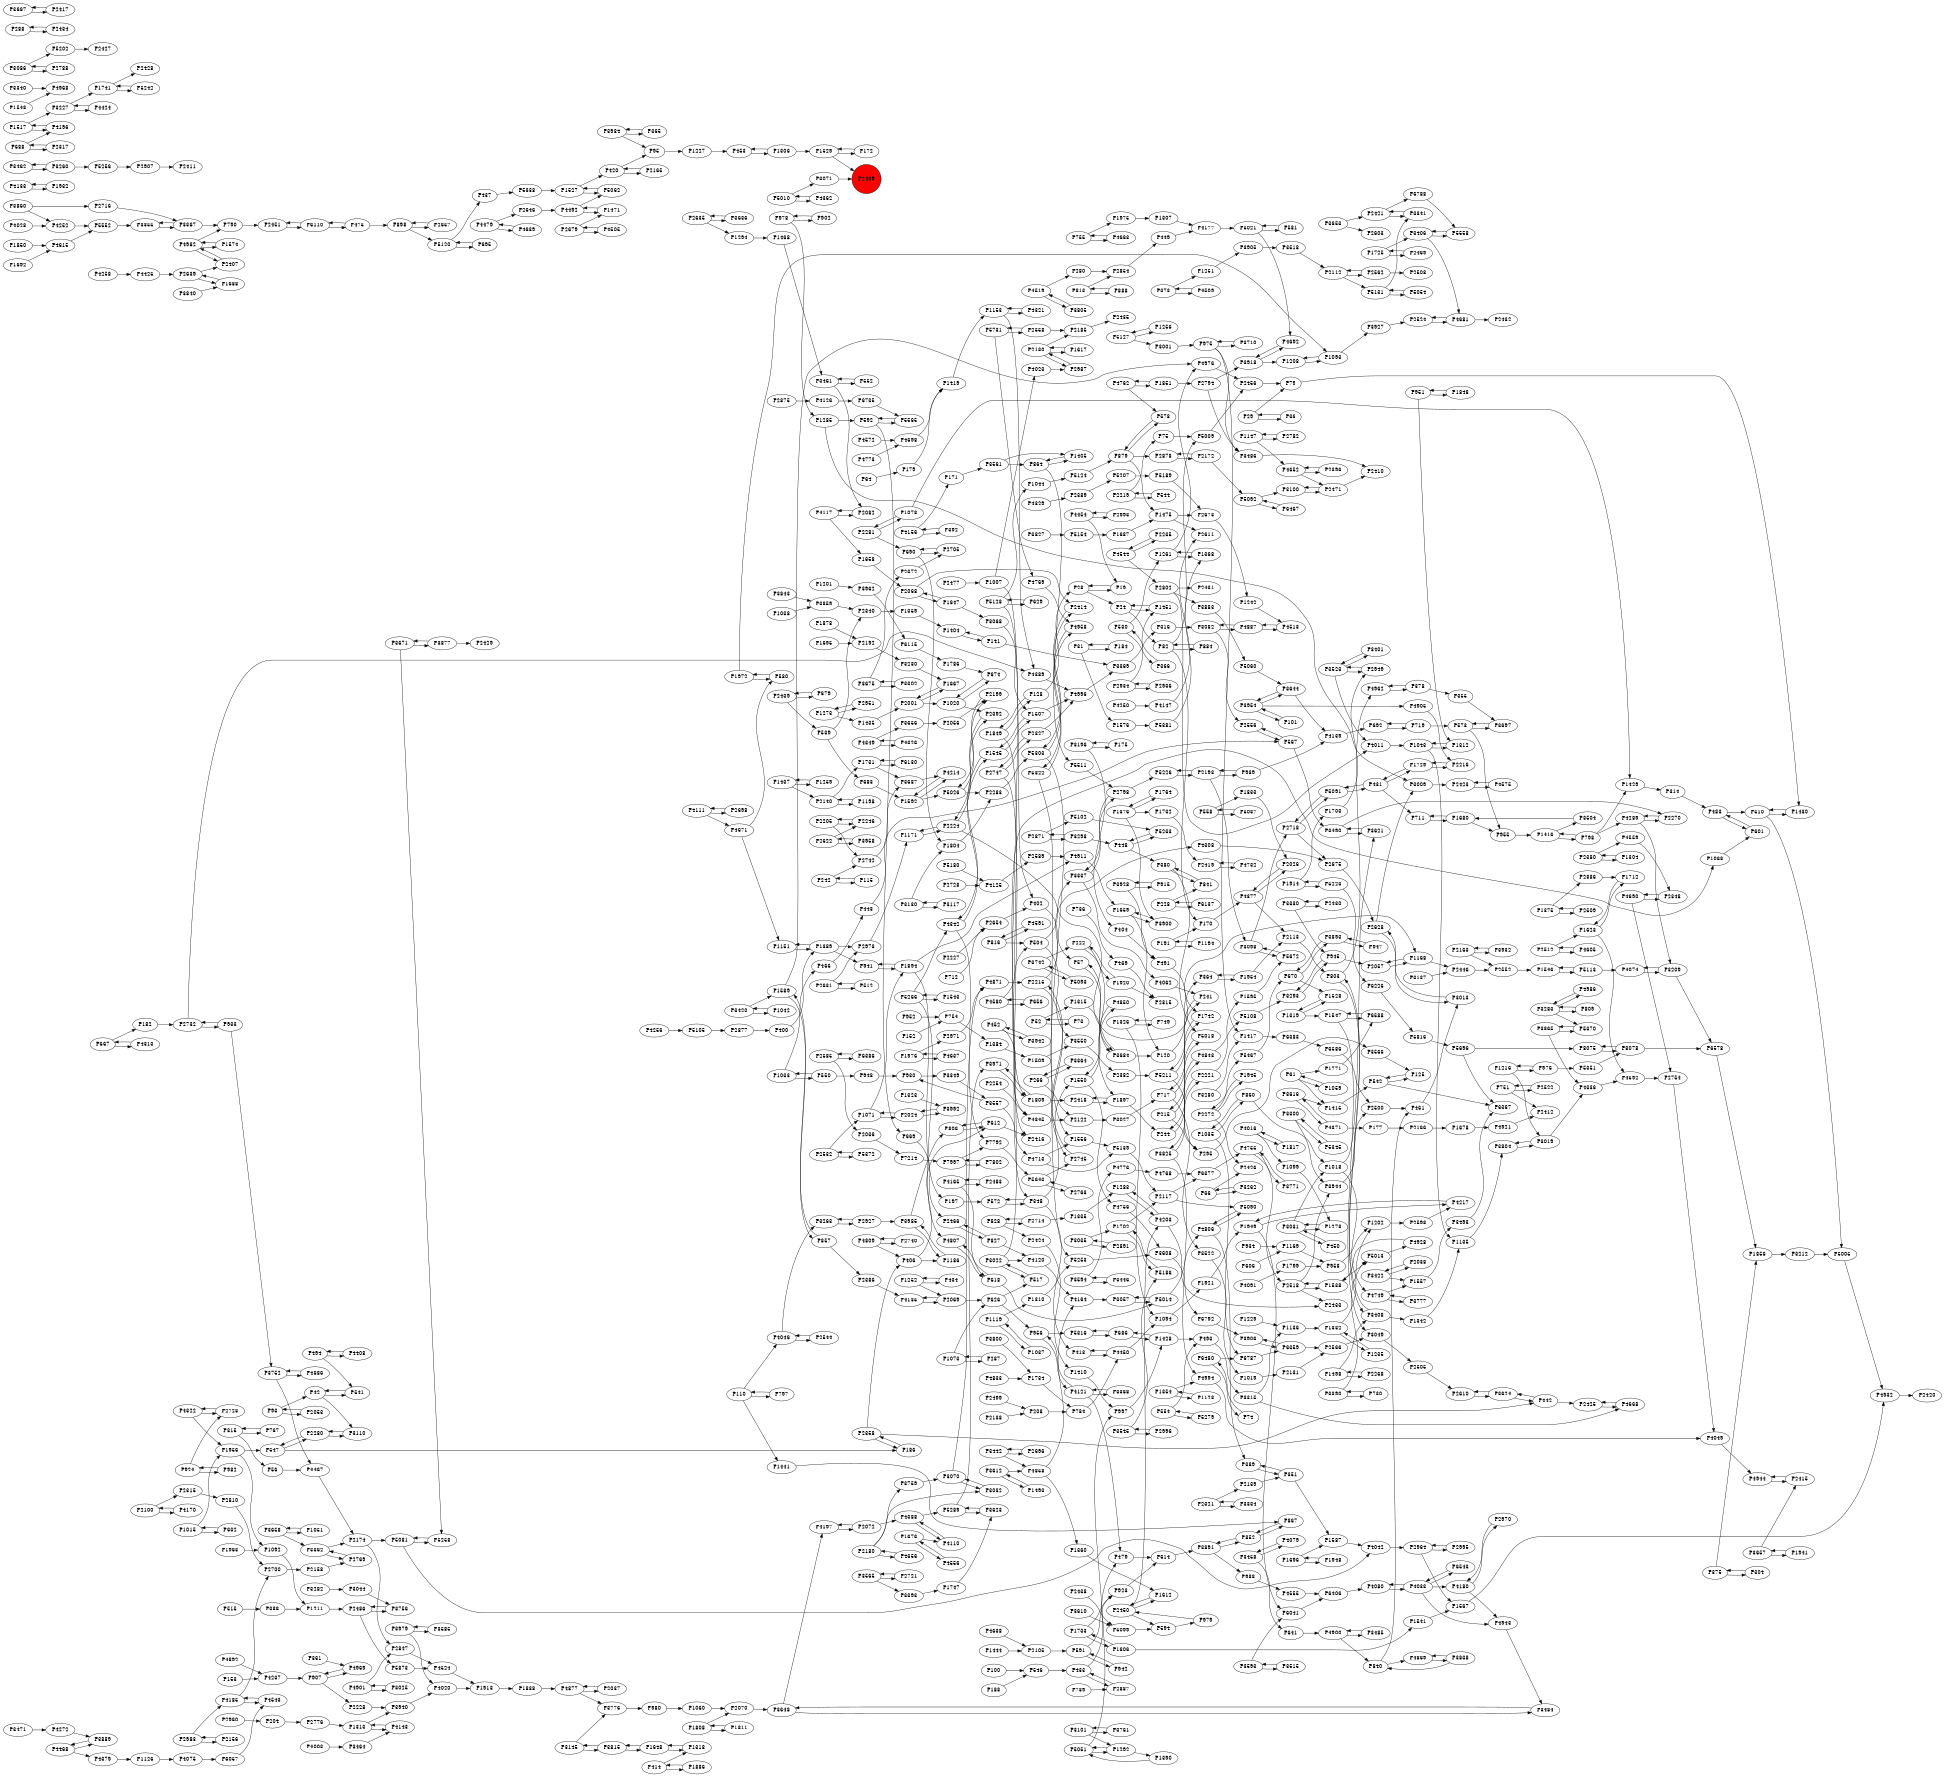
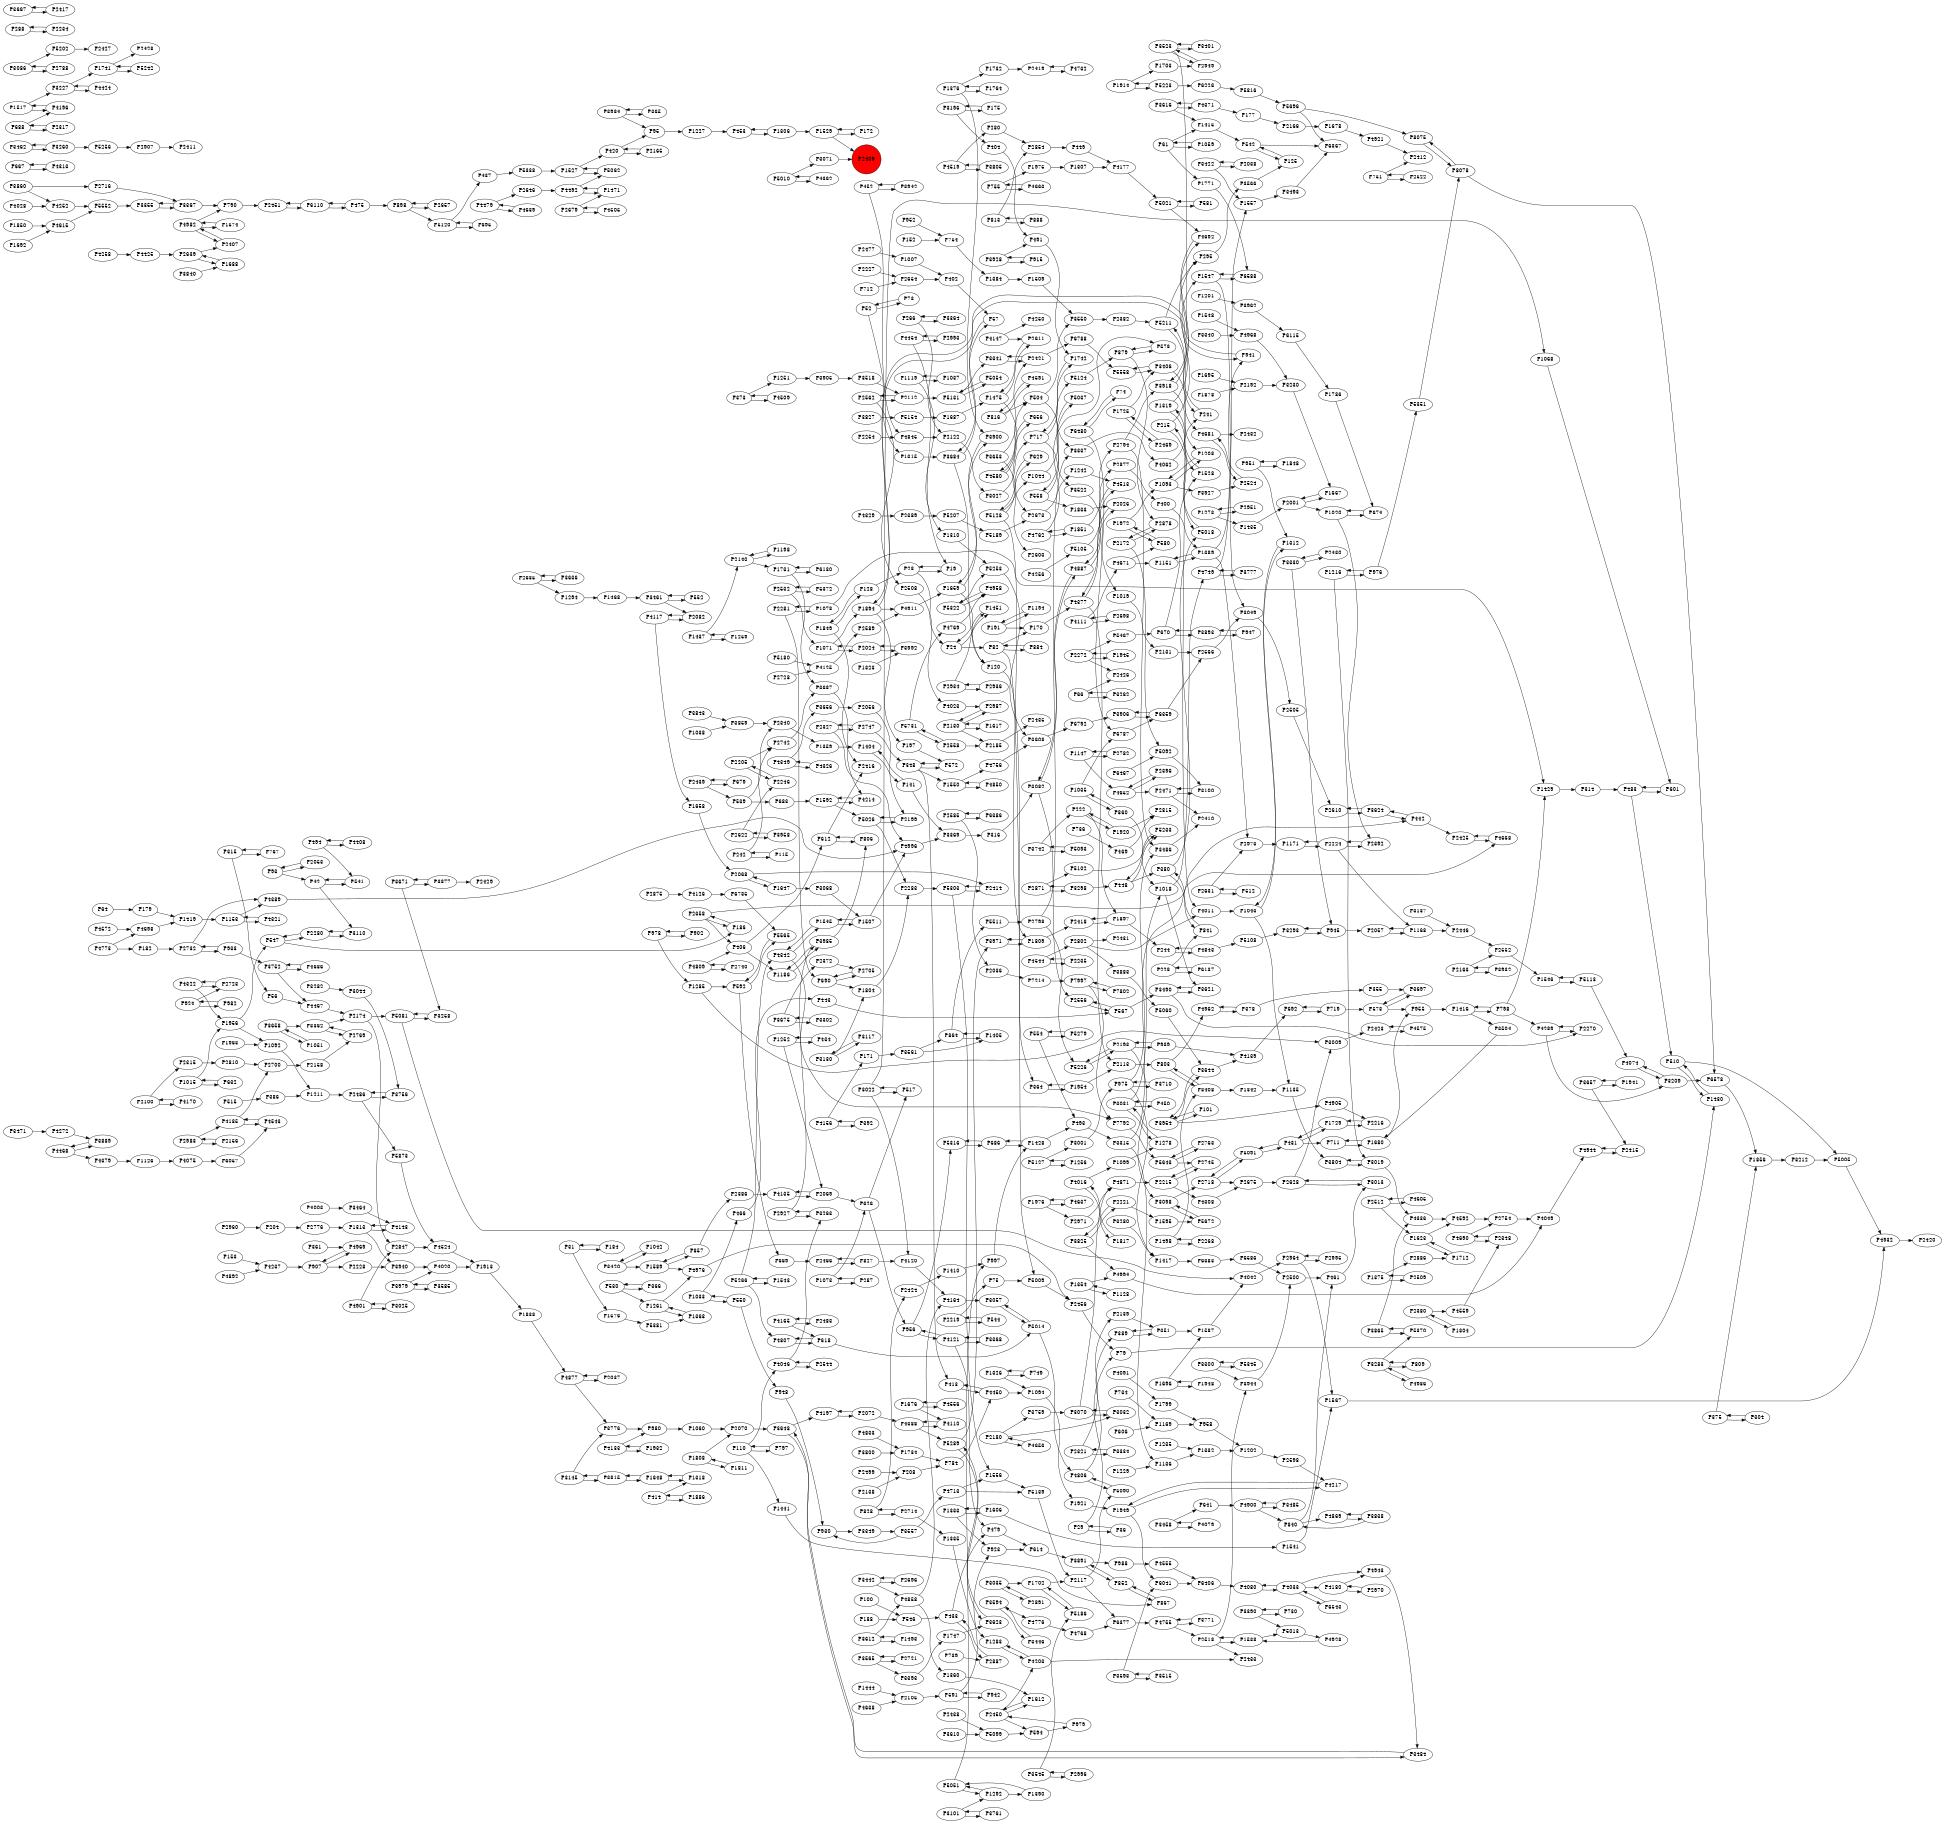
(60, 29) -> (60, 29)
none -> (1273, 357)
(1015, 478) -> (931, 643)
(1142, 484) -> (1017, 354)
(1266, 506) -> none
(1140, 706) -> (1013, 330)
(1100, 836) -> none
(122, 1035) -> (123, 949)
(1248, 1247) -> (1121, 1393)
(1349, 1340) -> none
none -> (632, 1439)
(442, 1540) -> (442, 1016)
(1079, 1631) -> (951, 1511)
